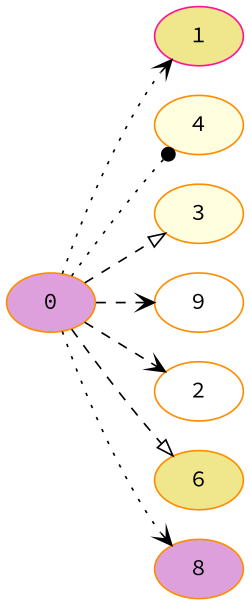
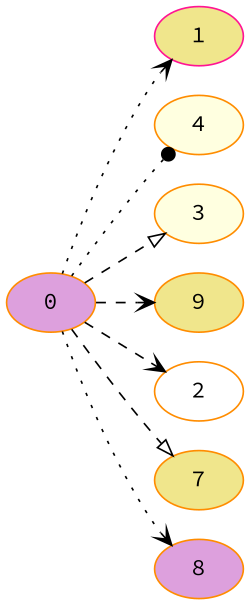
(199, 303) -> (199, 303)
(199, 480) -> (199, 480)
